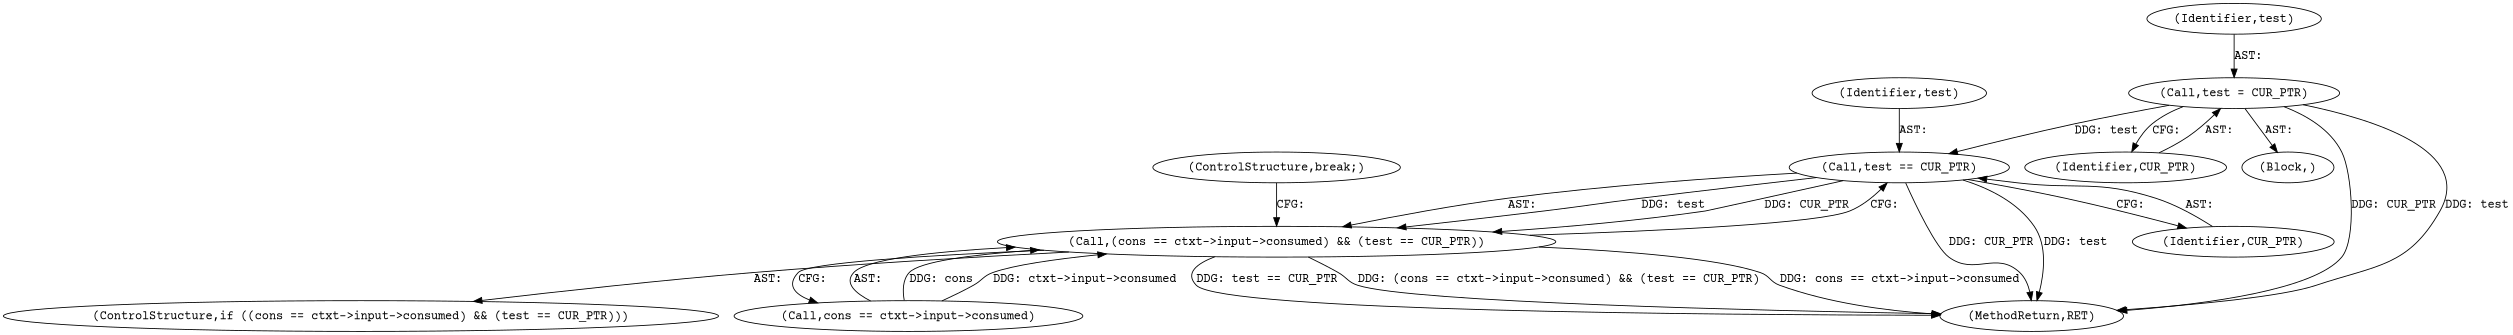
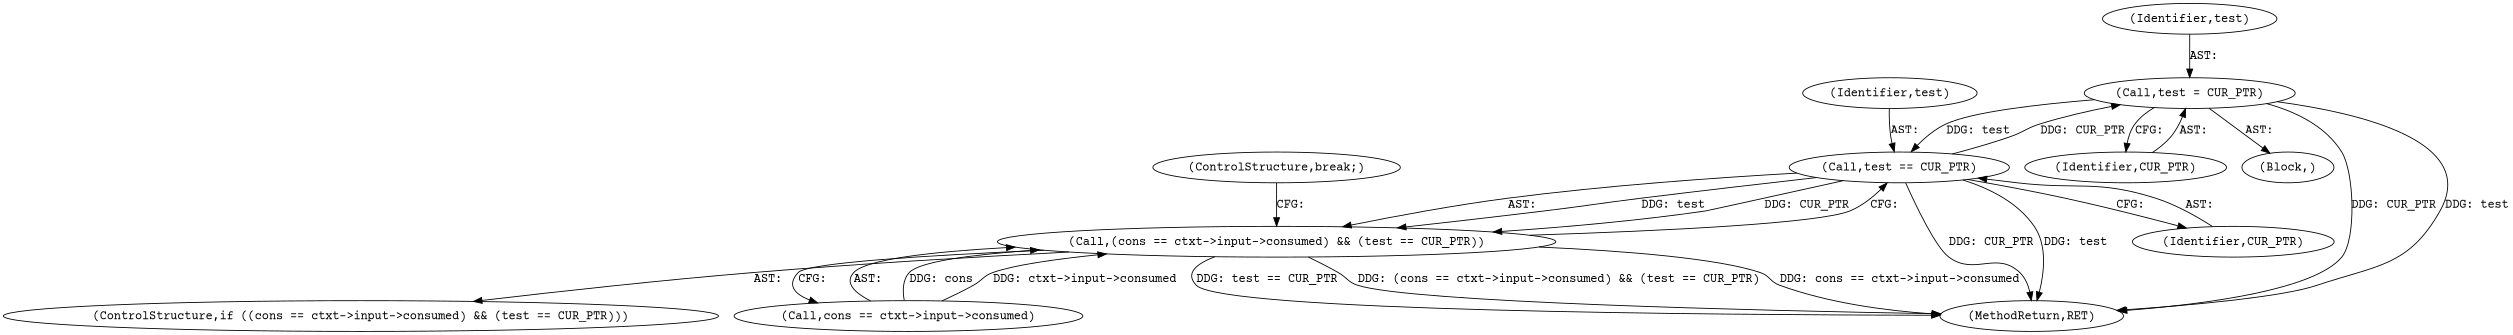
none -> (2031, 127)
